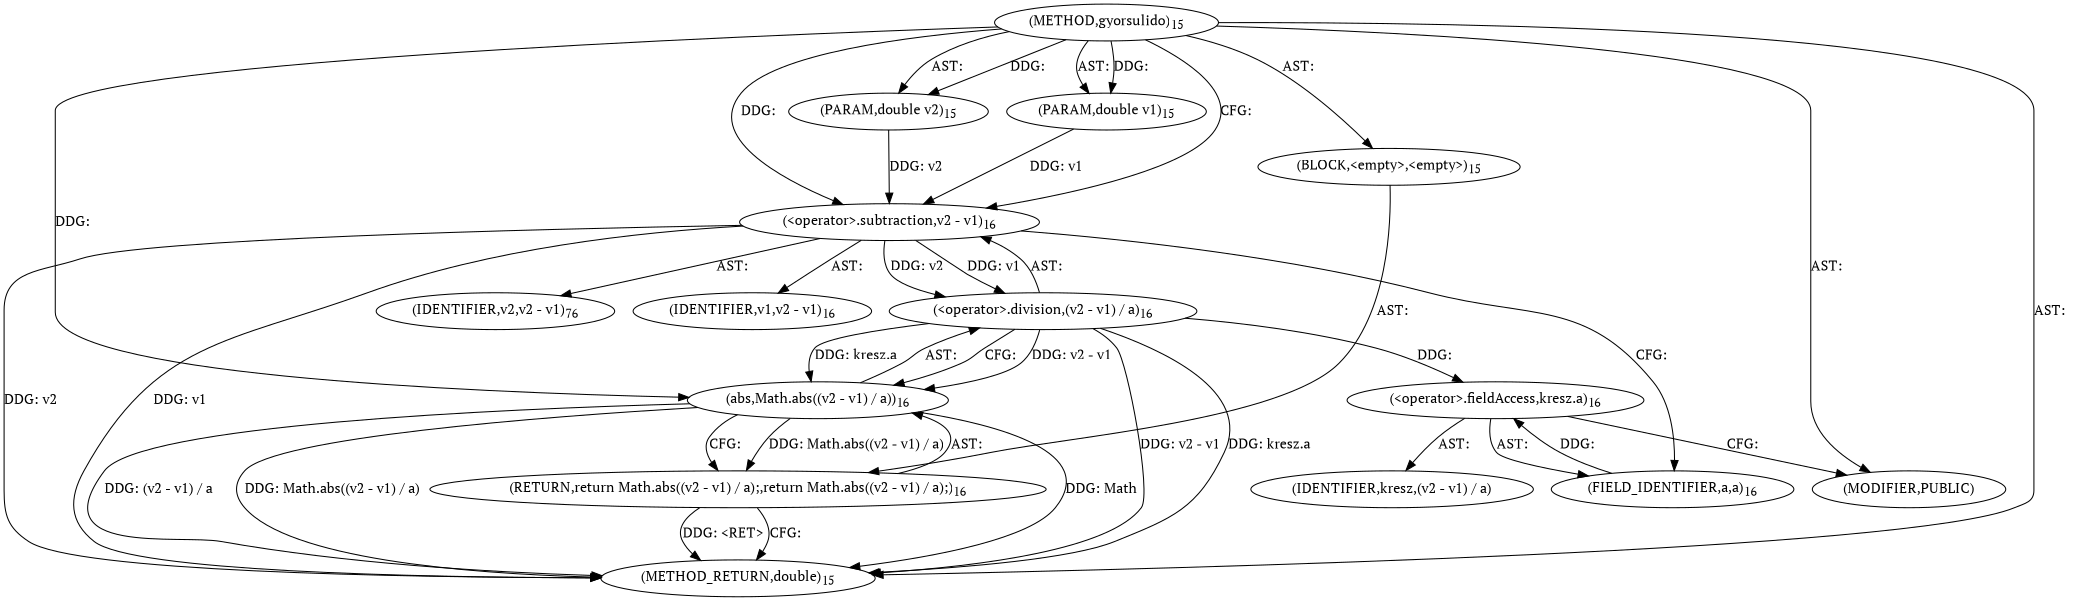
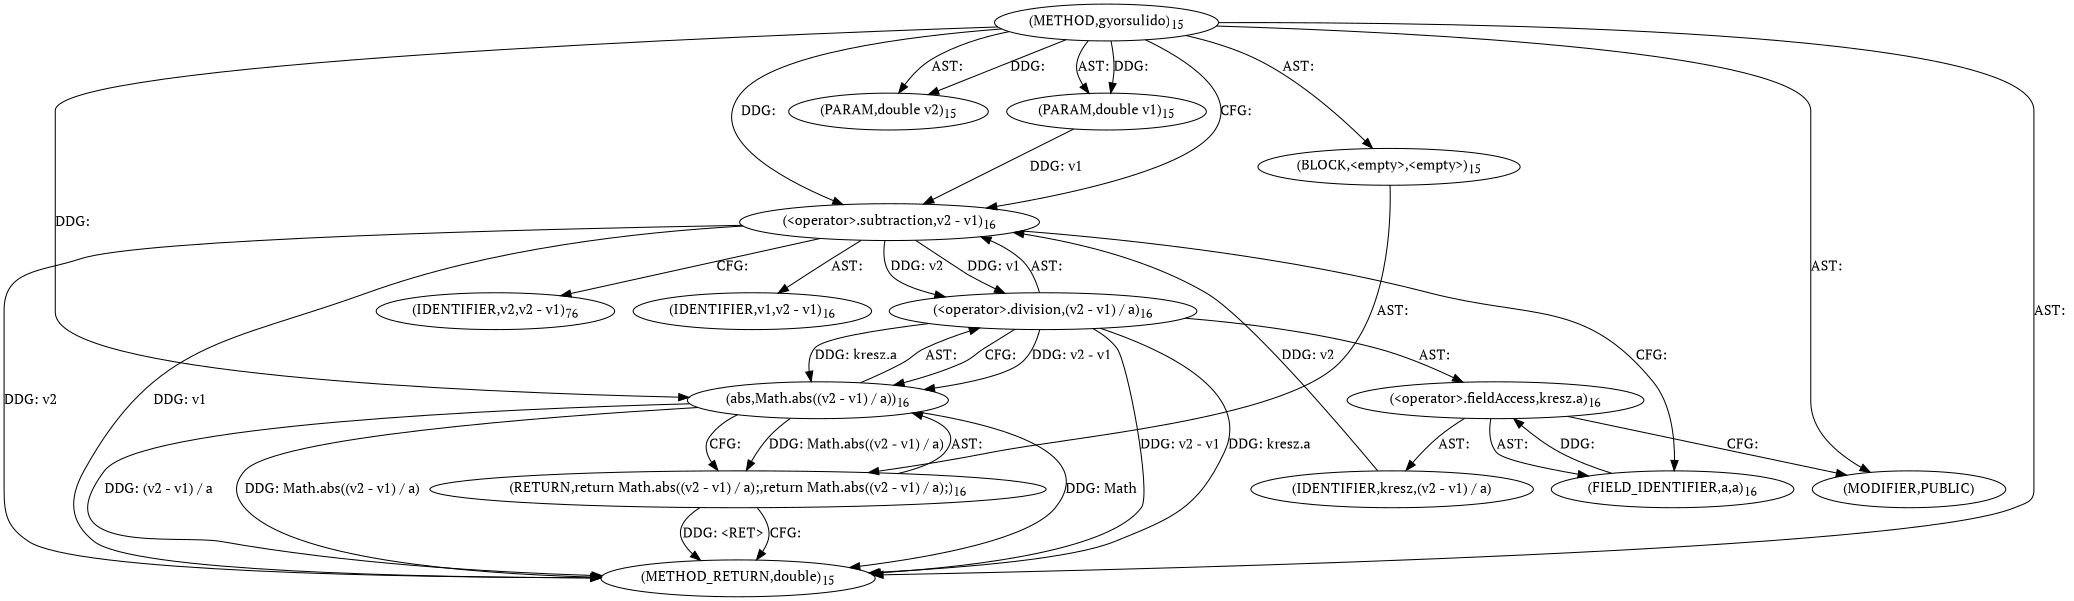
(889, 162) -> (1228, 310)
(734, 267) -> (734, 267)
(1437, 356) -> (1437, 356)
